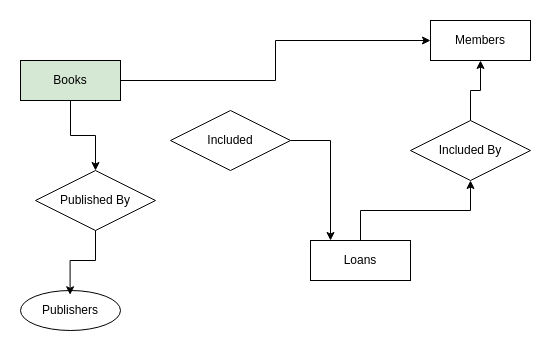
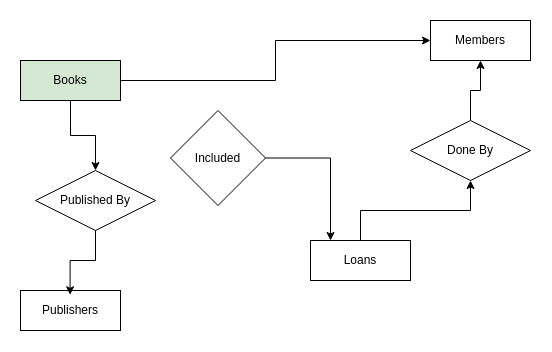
(231, 141) -> (218, 158)
(471, 151) -> (471, 151)
(71, 311) -> (71, 311)
